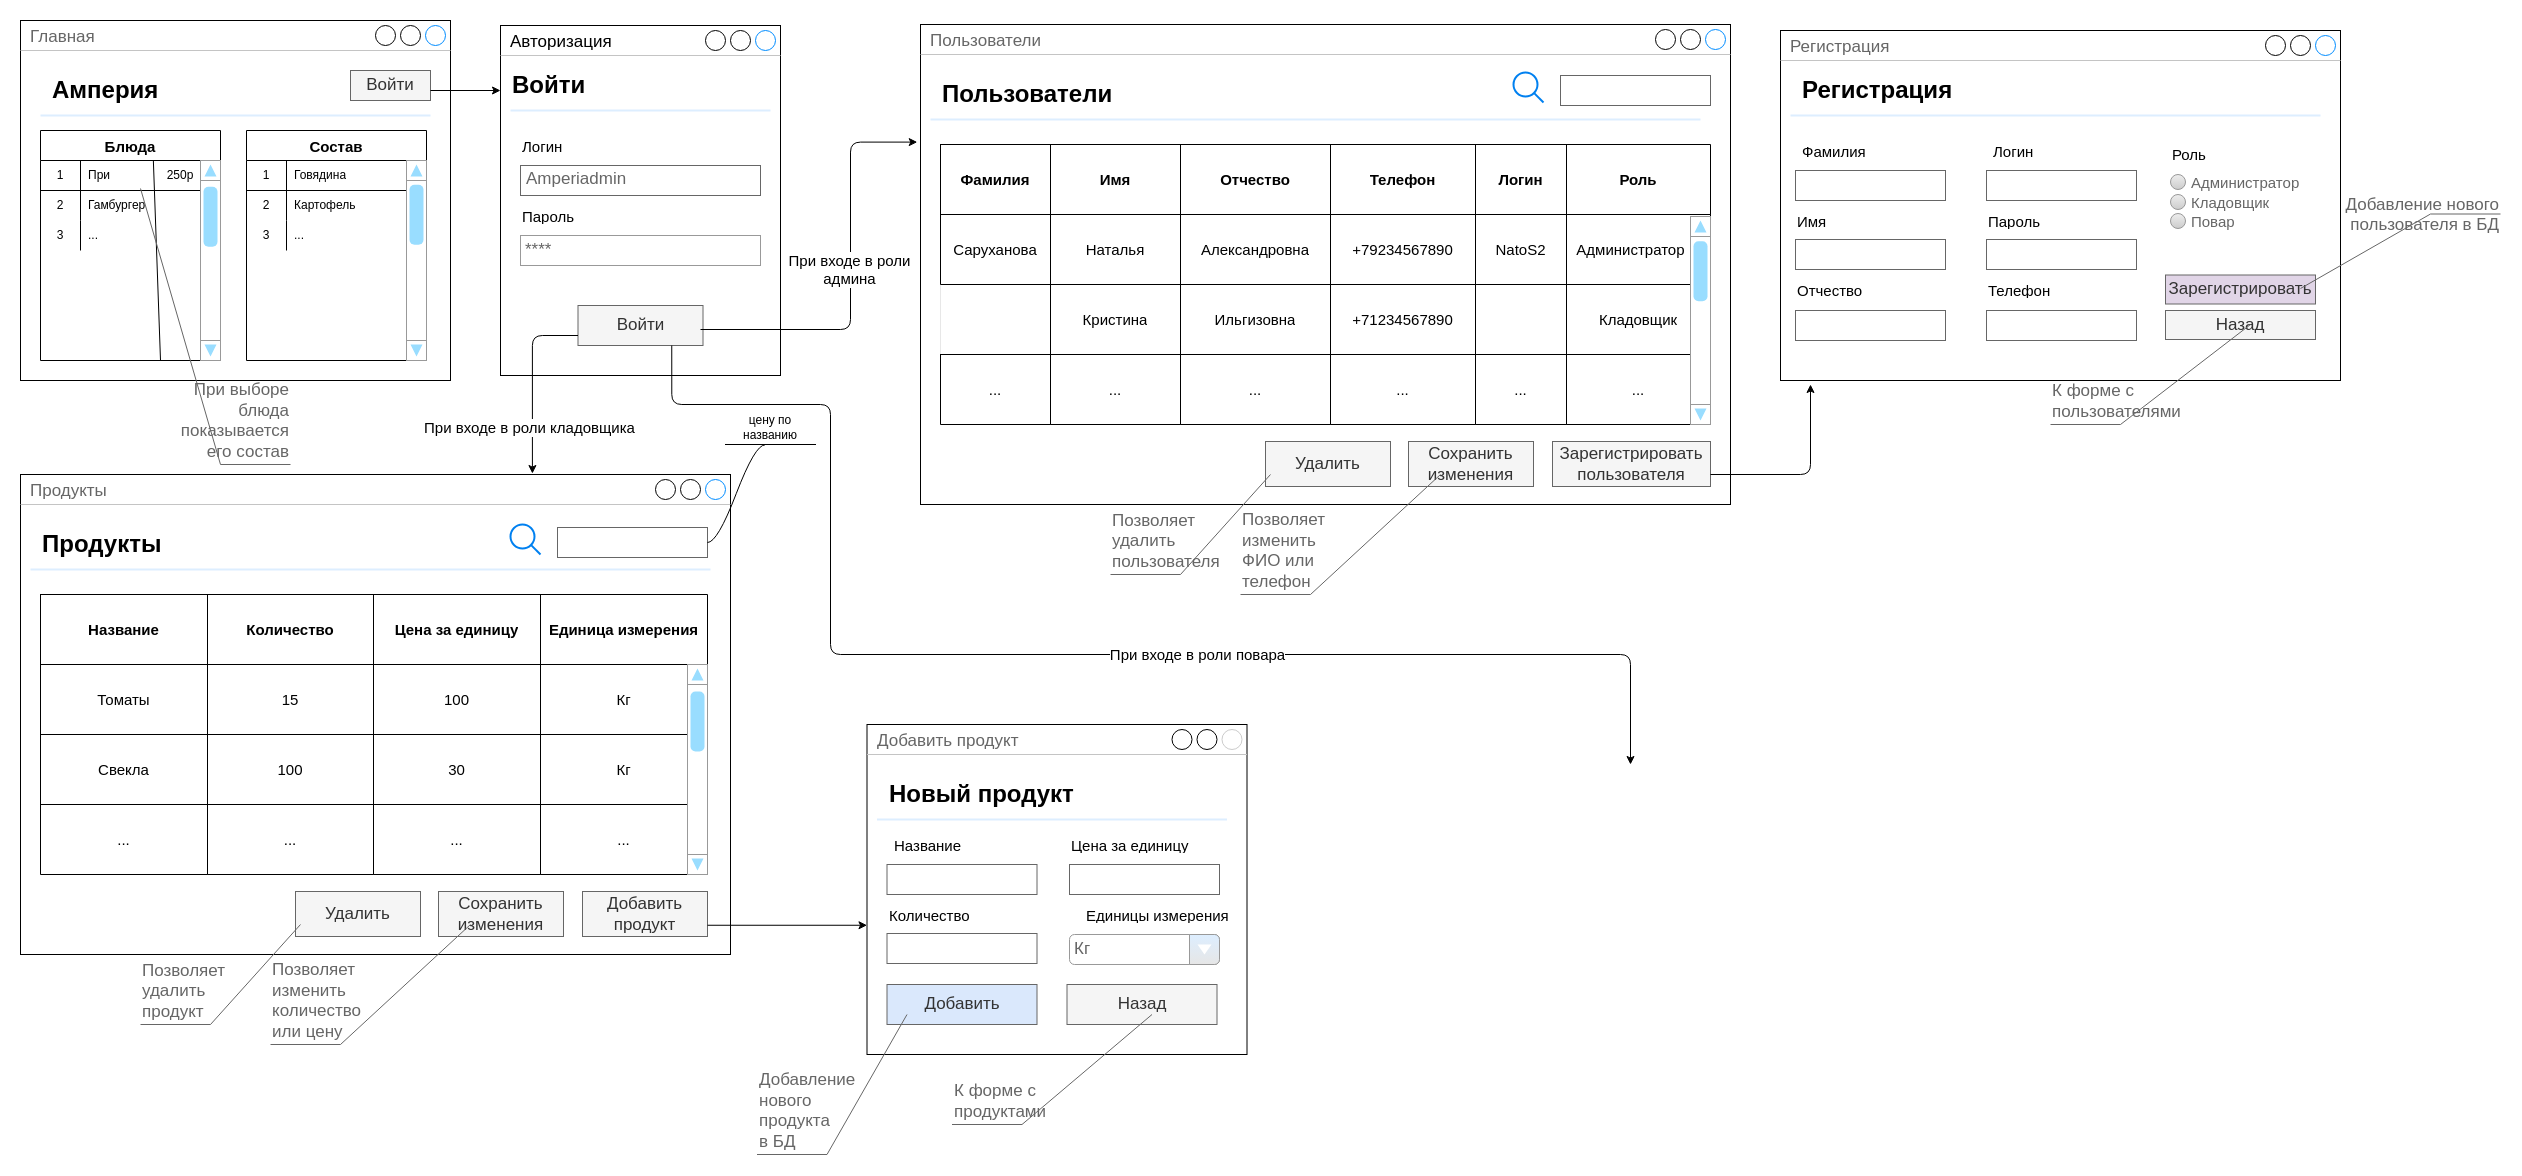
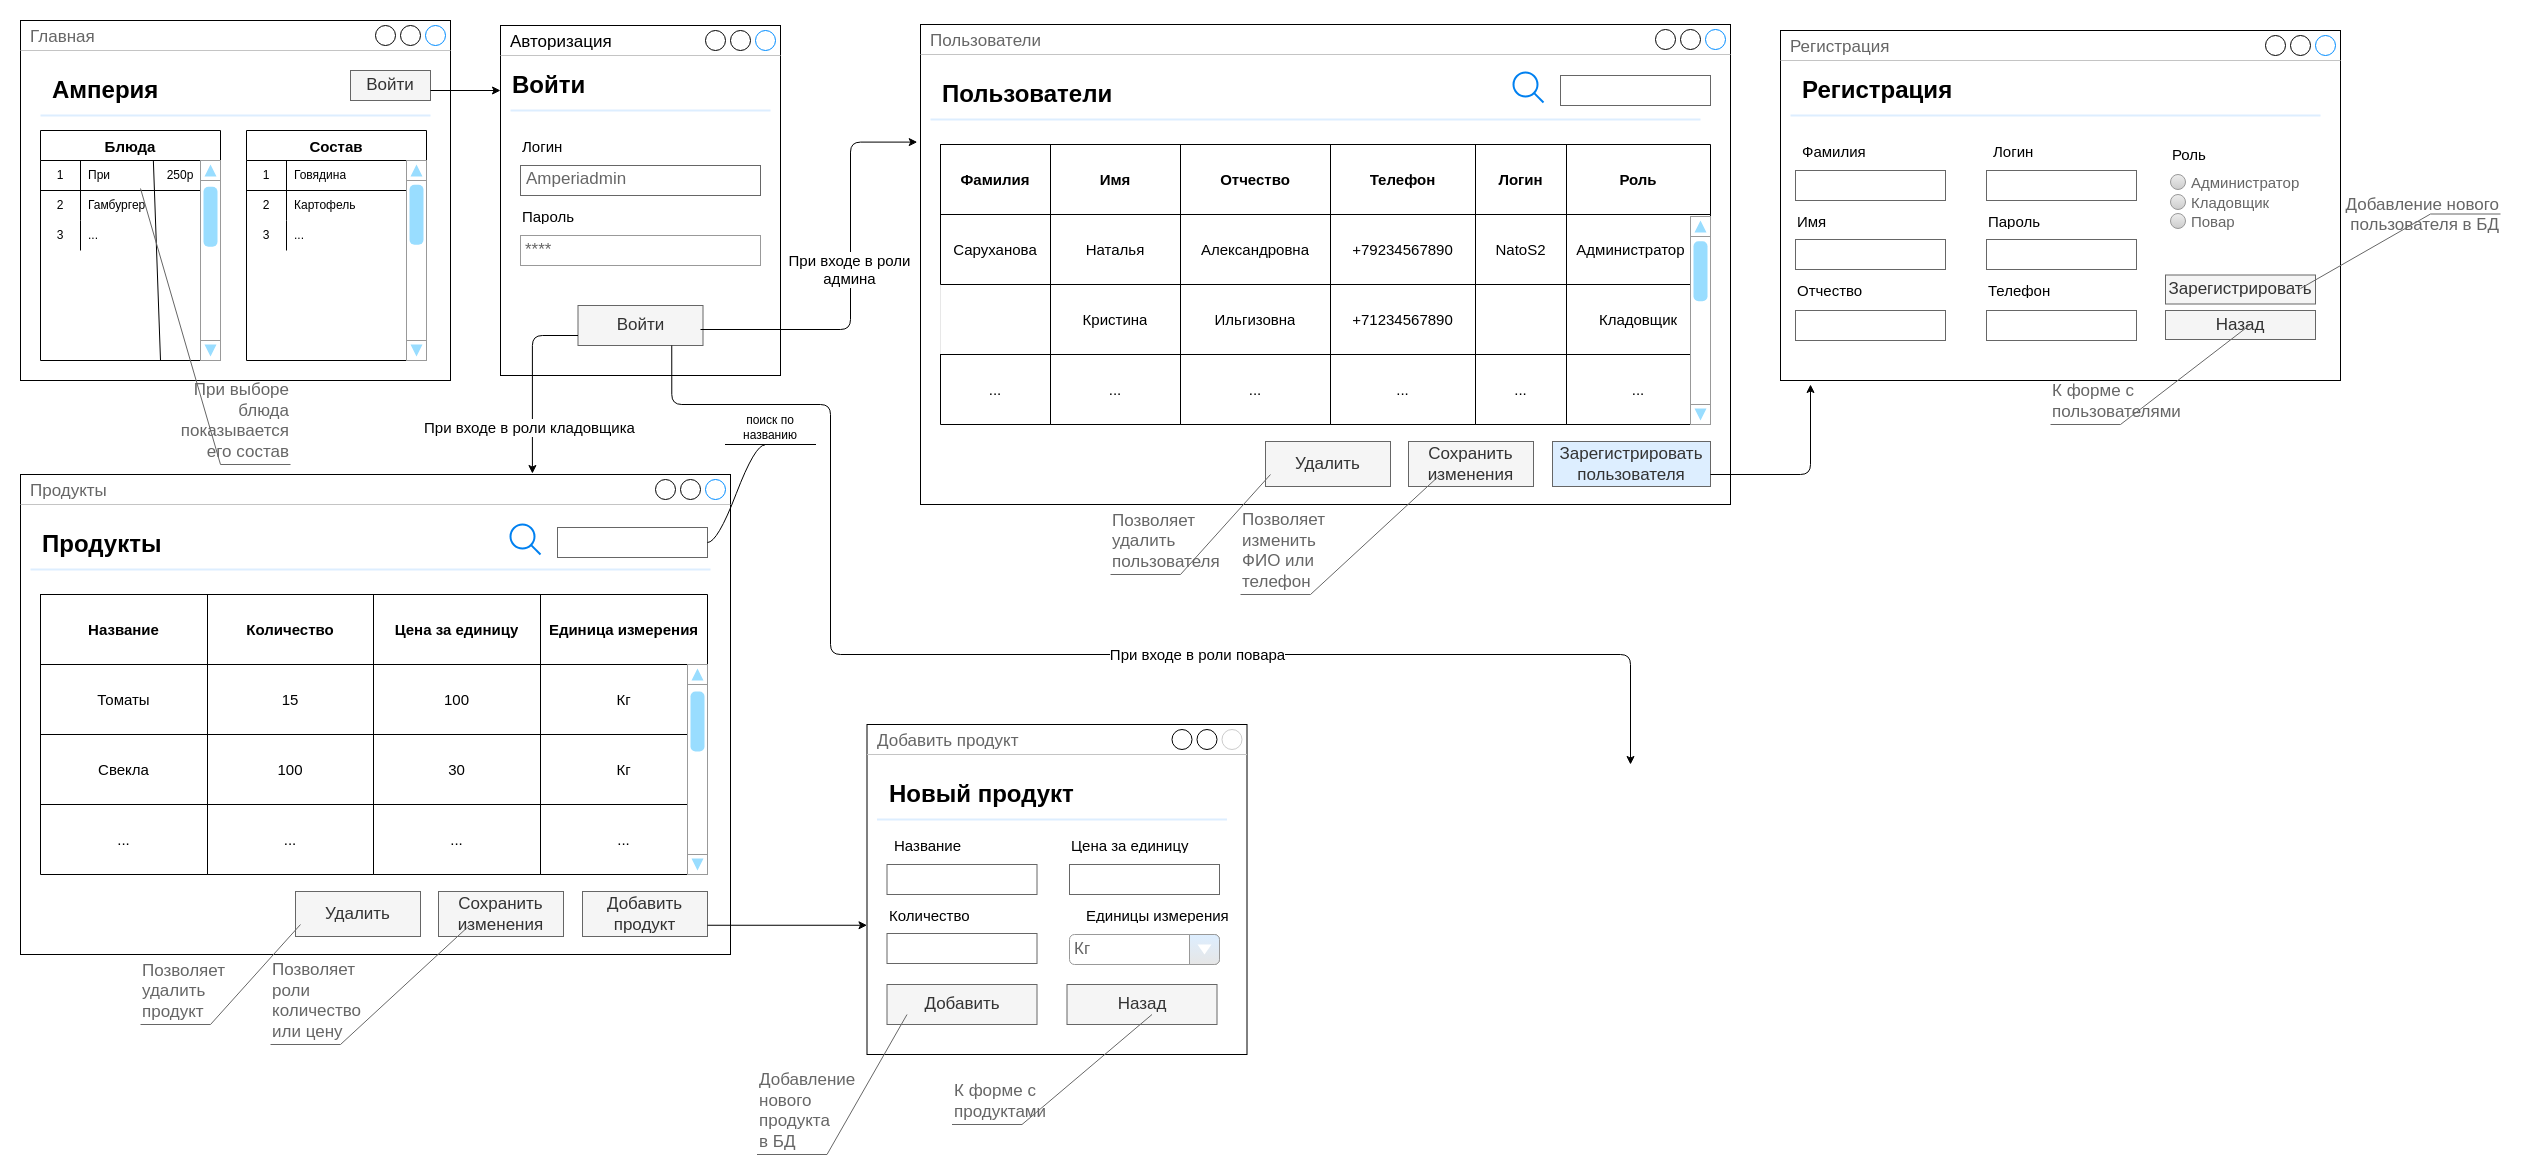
(2241, 290) -> (2241, 290)
(771, 427) -> (771, 427)
(1632, 464) -> (1632, 464)
(320, 1001) -> (320, 1001)
(962, 1005) -> (962, 1005)
